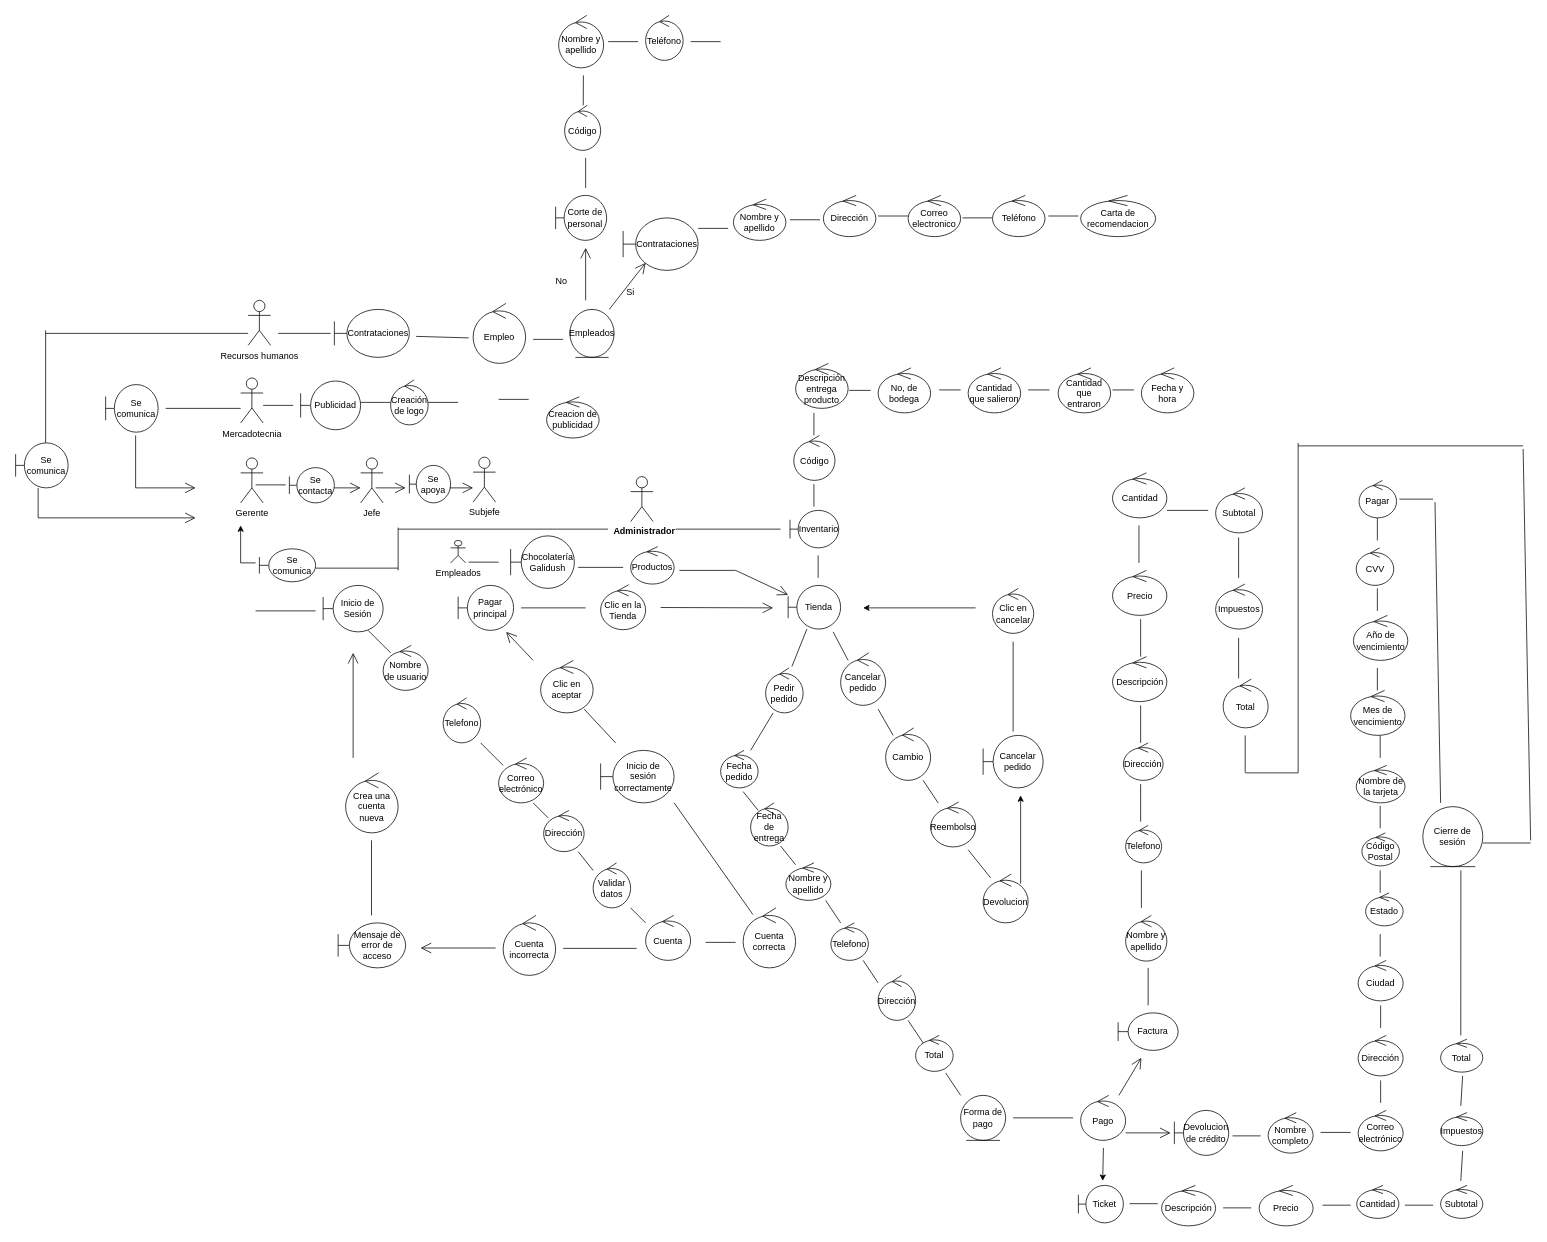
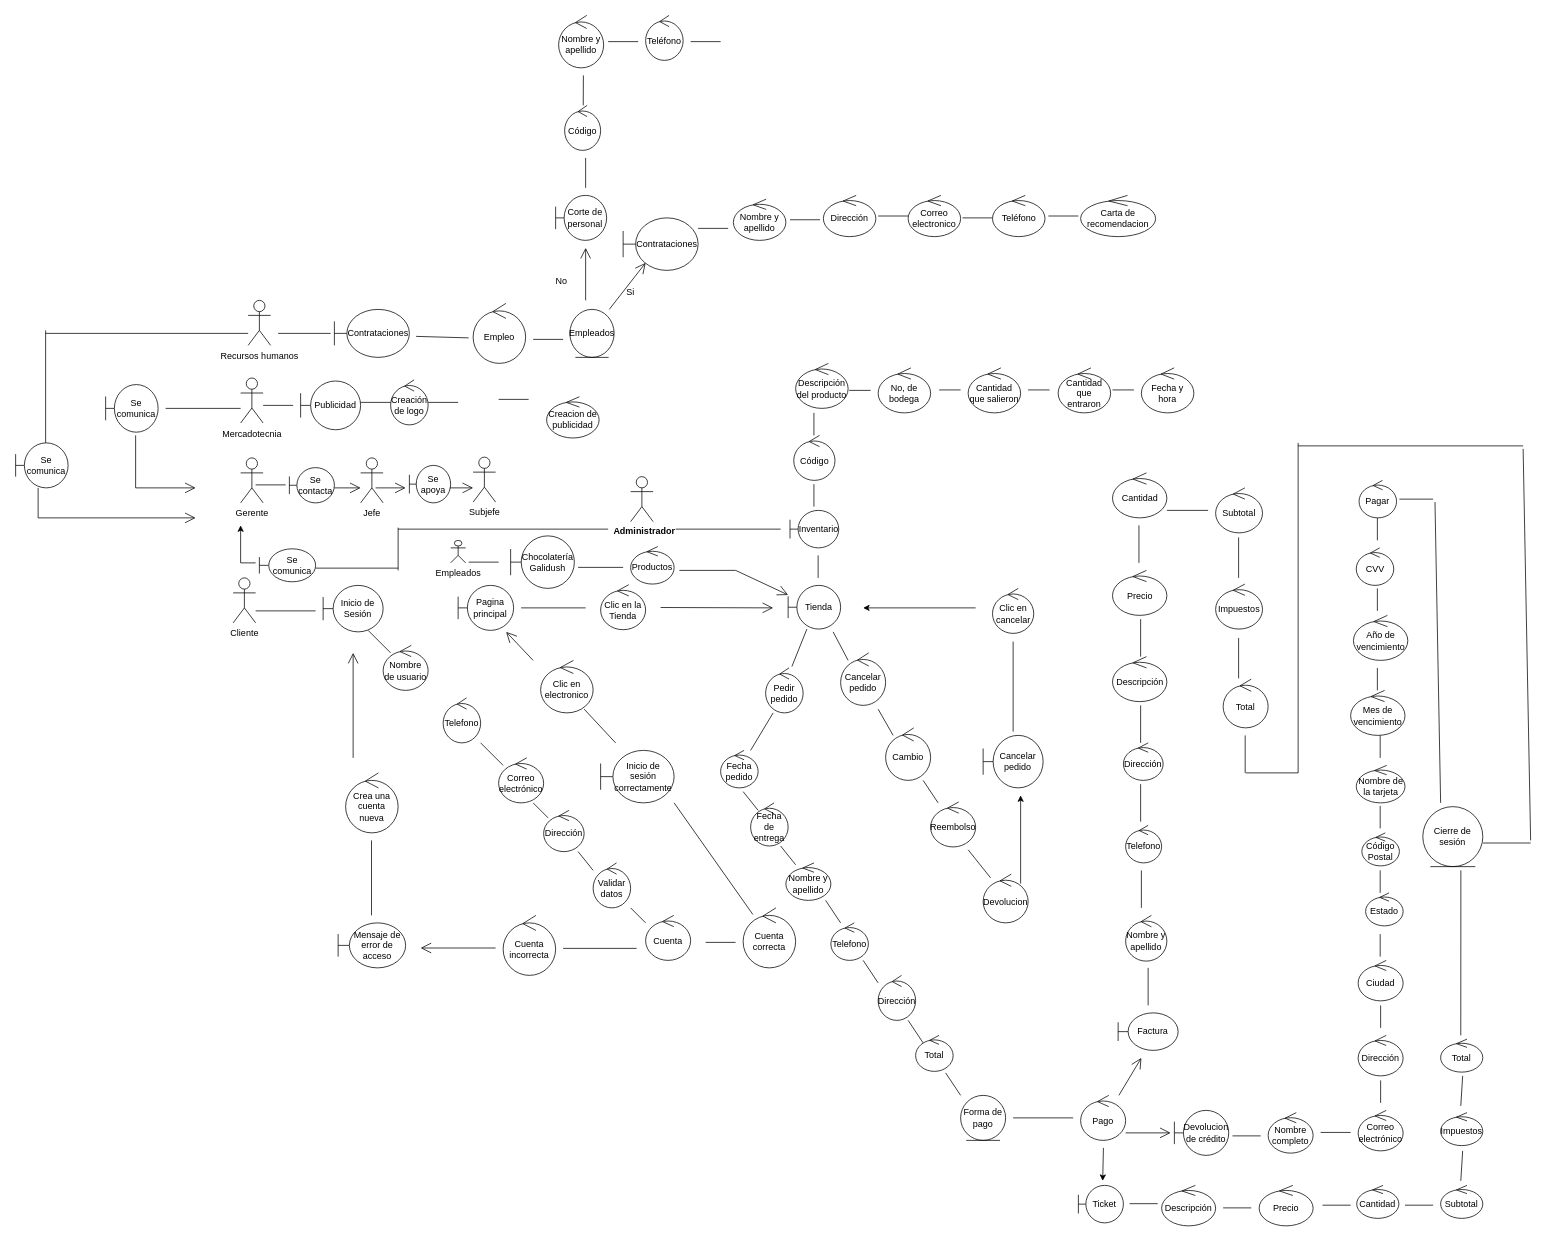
(822, 389) -> (822, 389)
none -> (244, 600)
(490, 608) -> (490, 608)
(567, 690) -> (567, 690)
